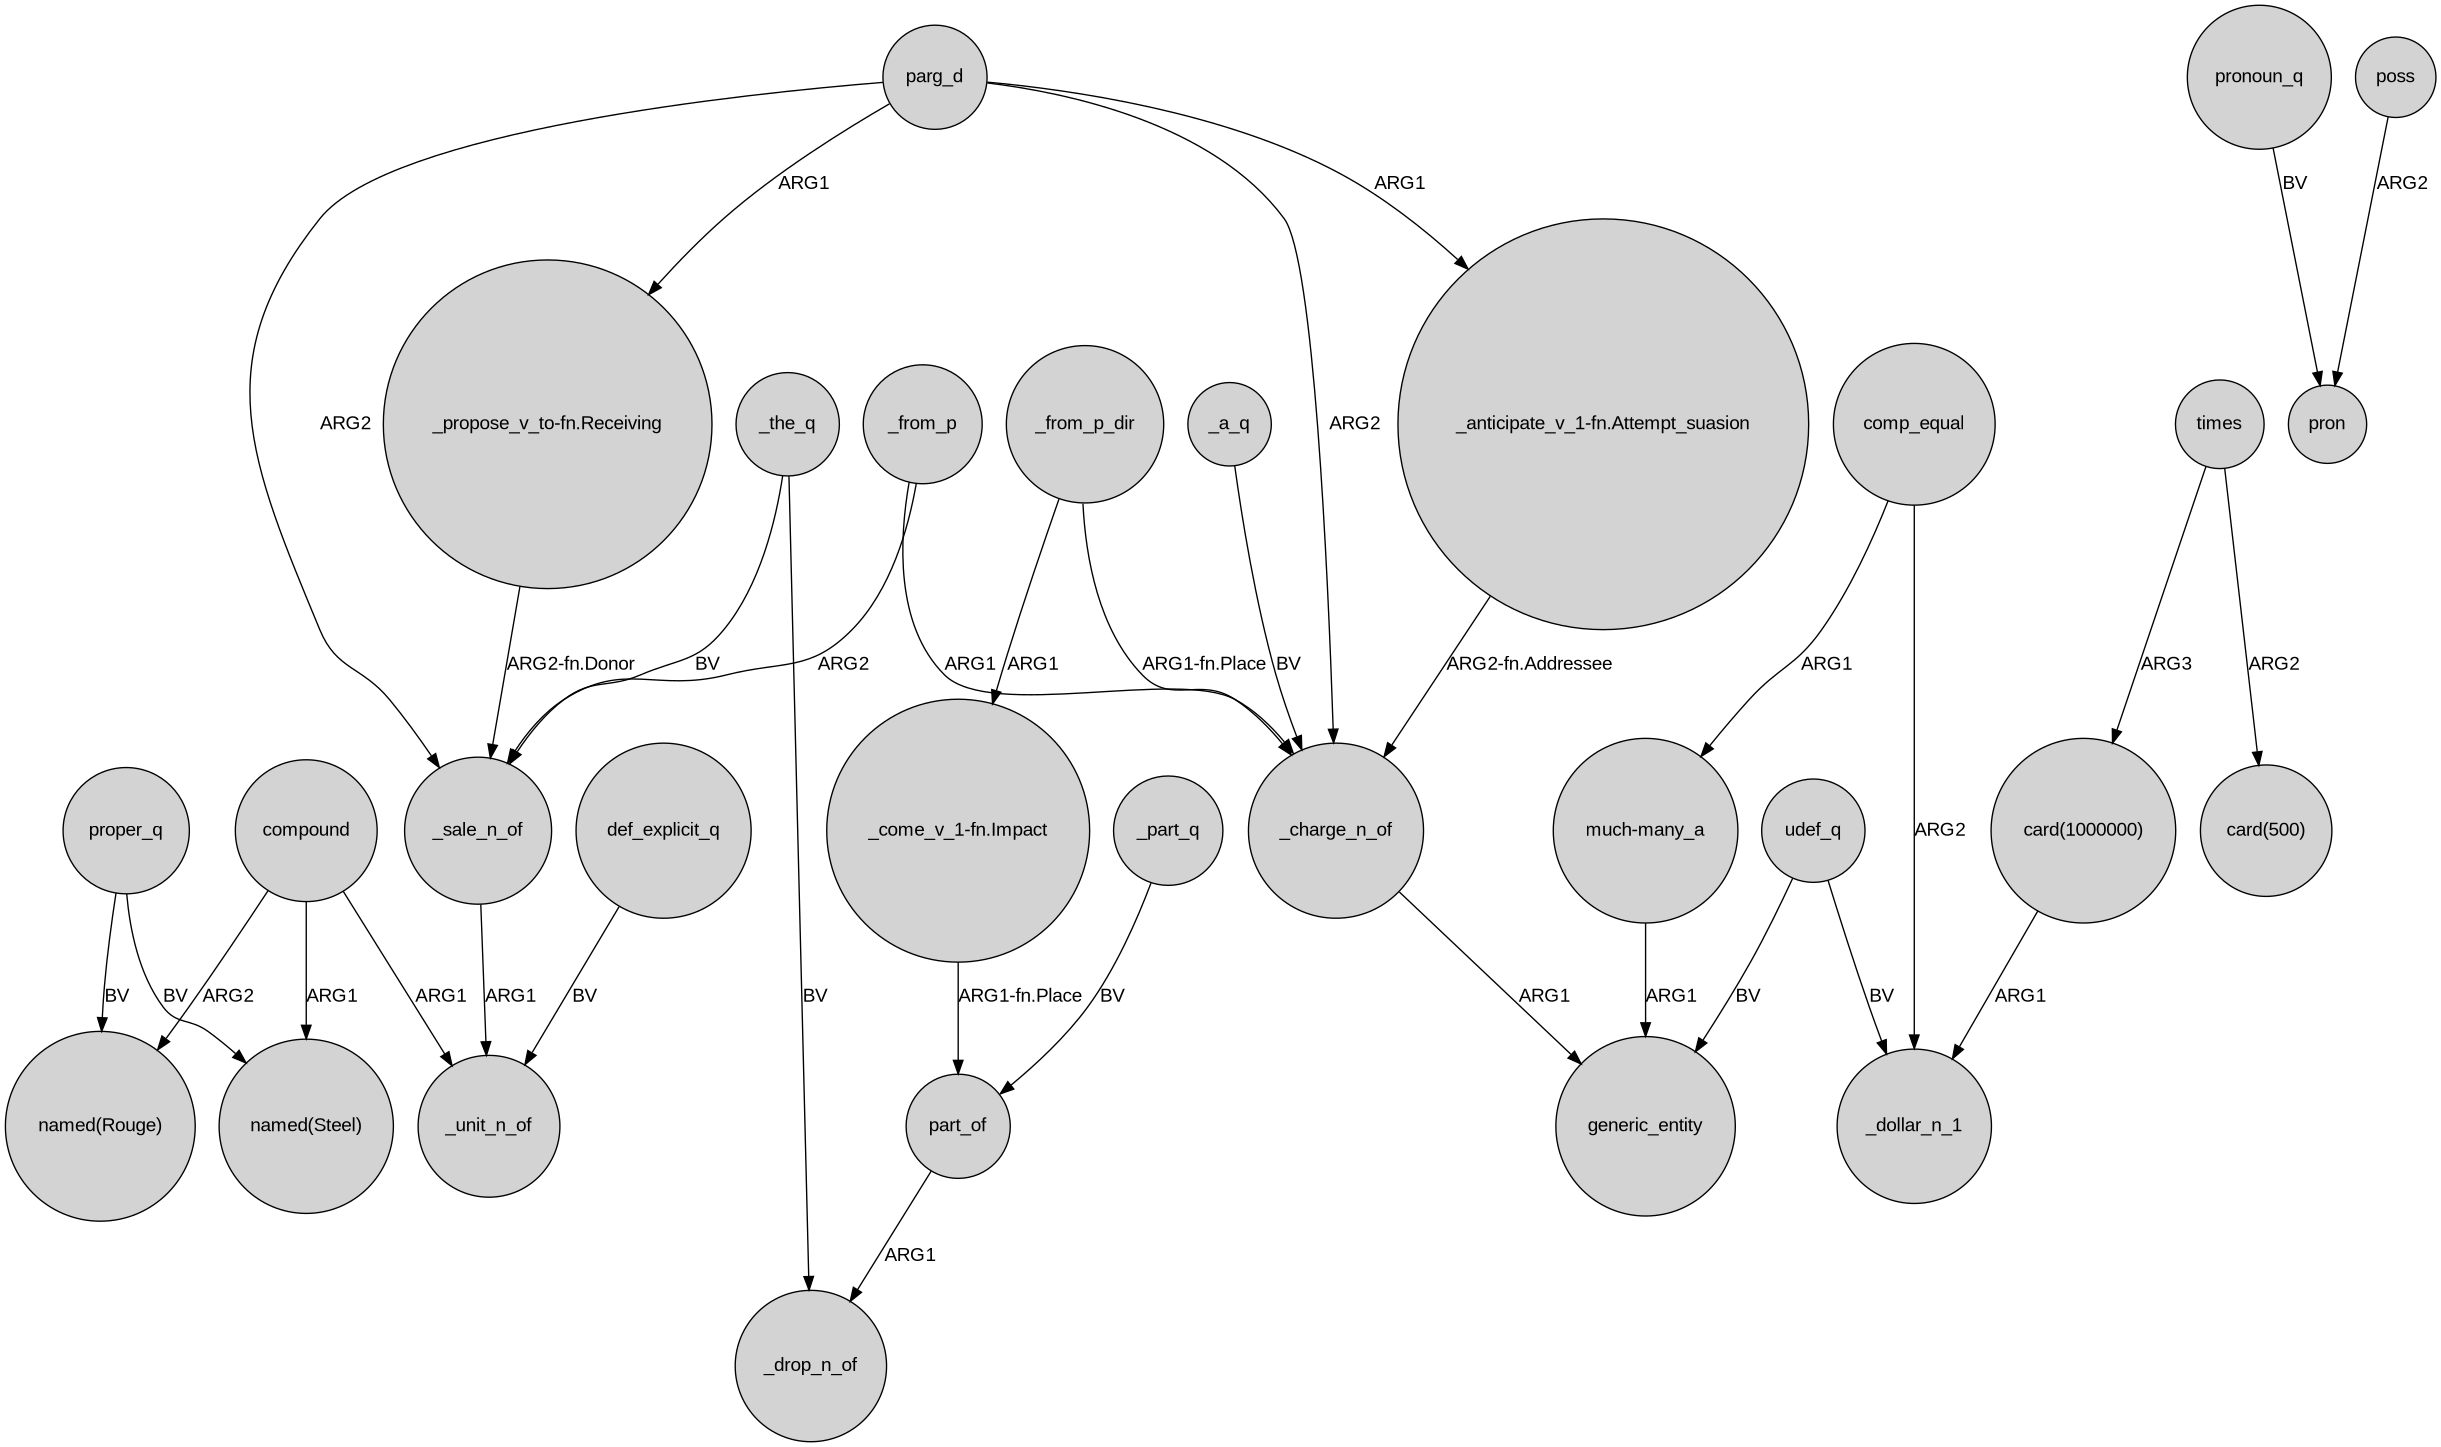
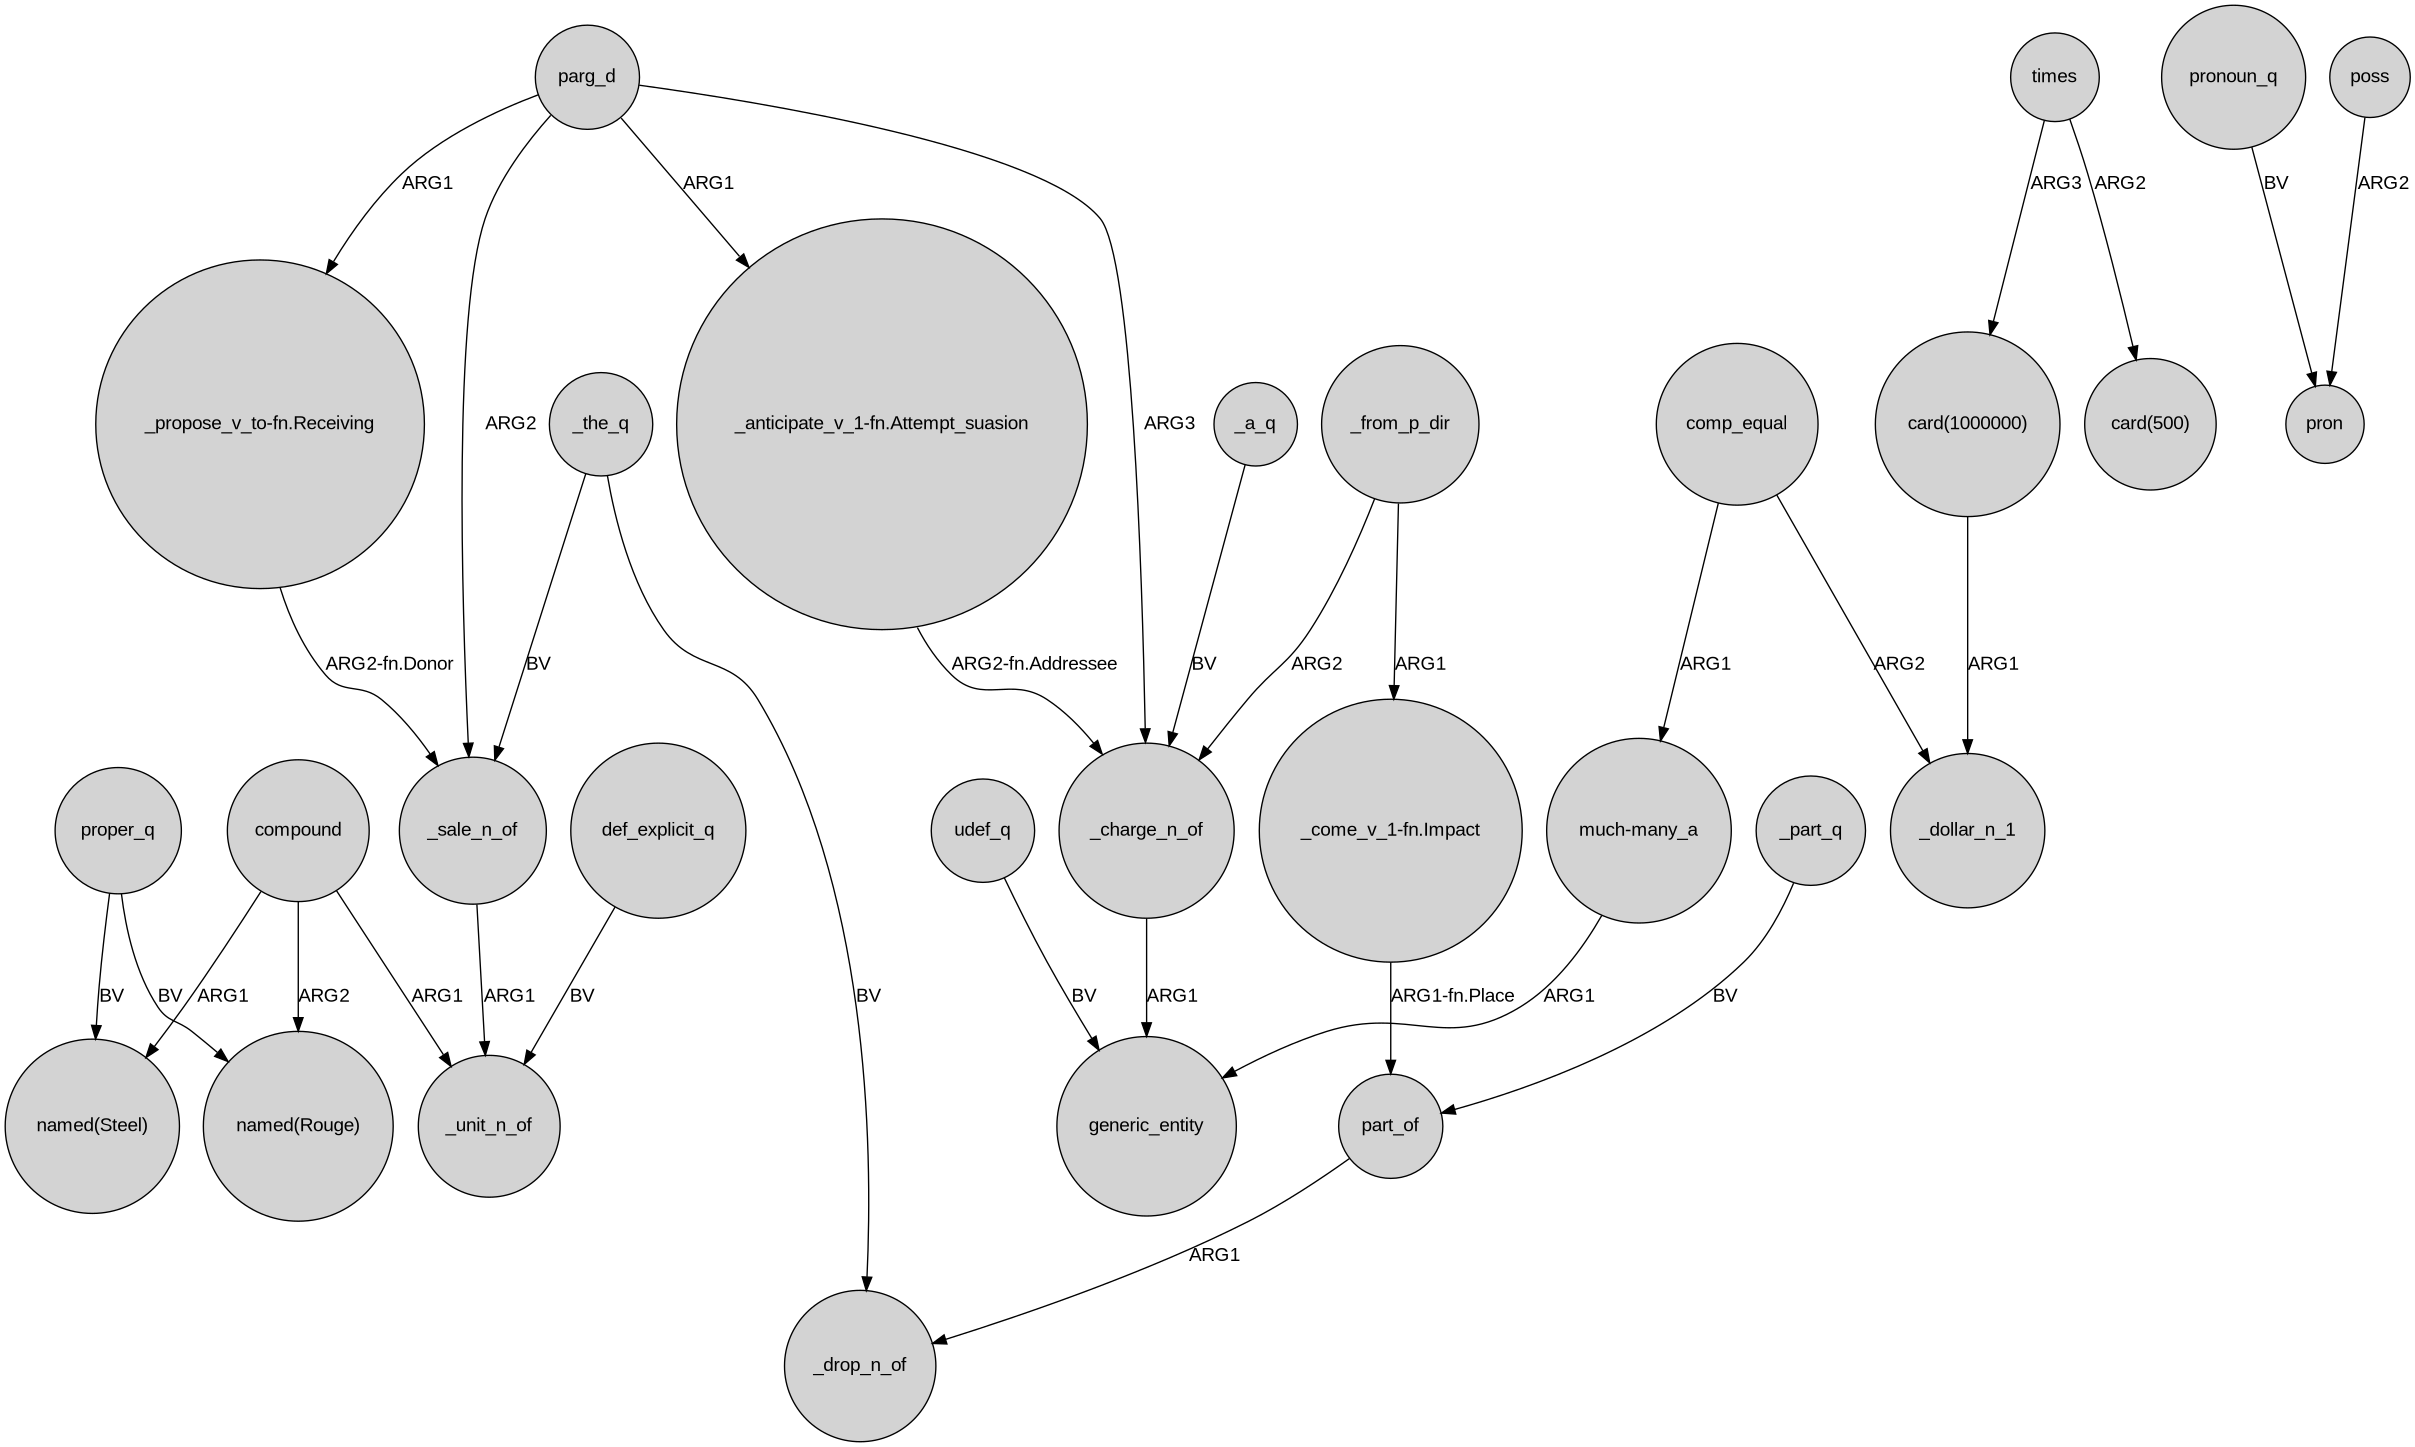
(923, 424) -> none
(1355, 424) -> (1170, 424)
(1204, 665) -> (1317, 665)
(1854, 961) -> none
